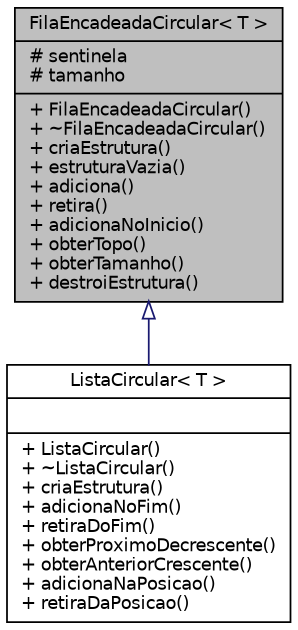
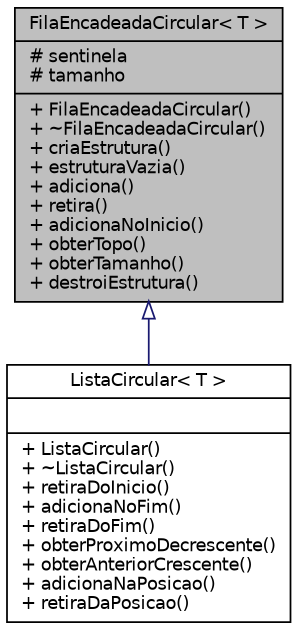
(93, 488) -> (95, 488)
